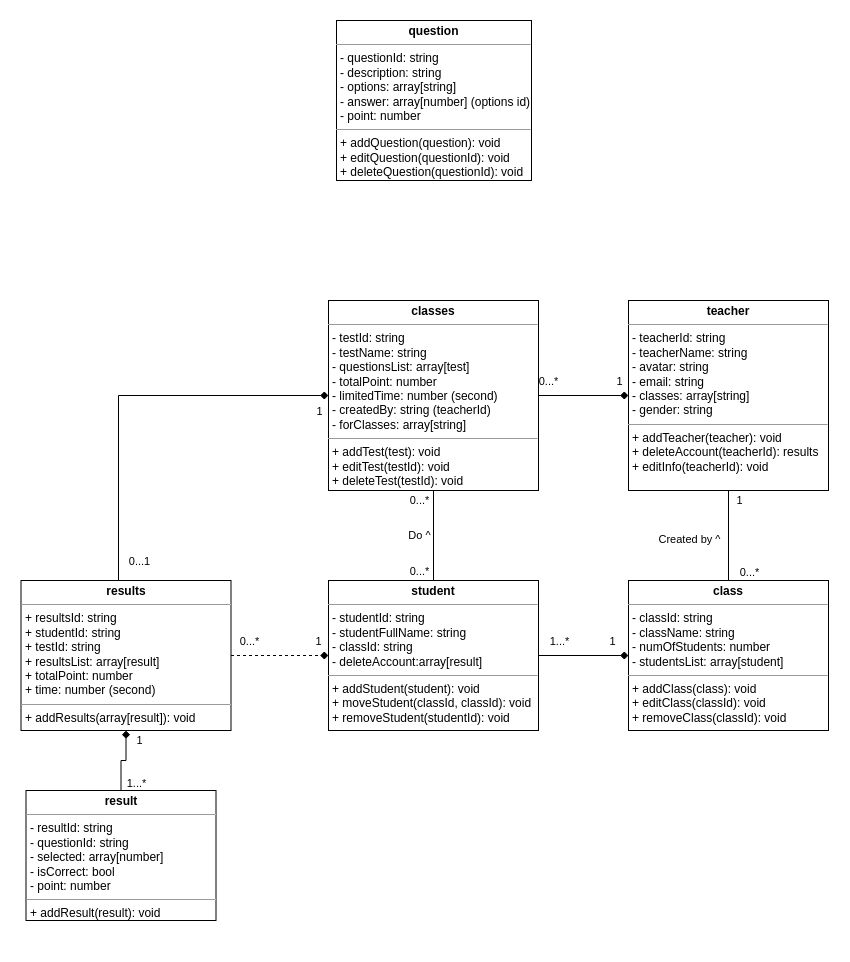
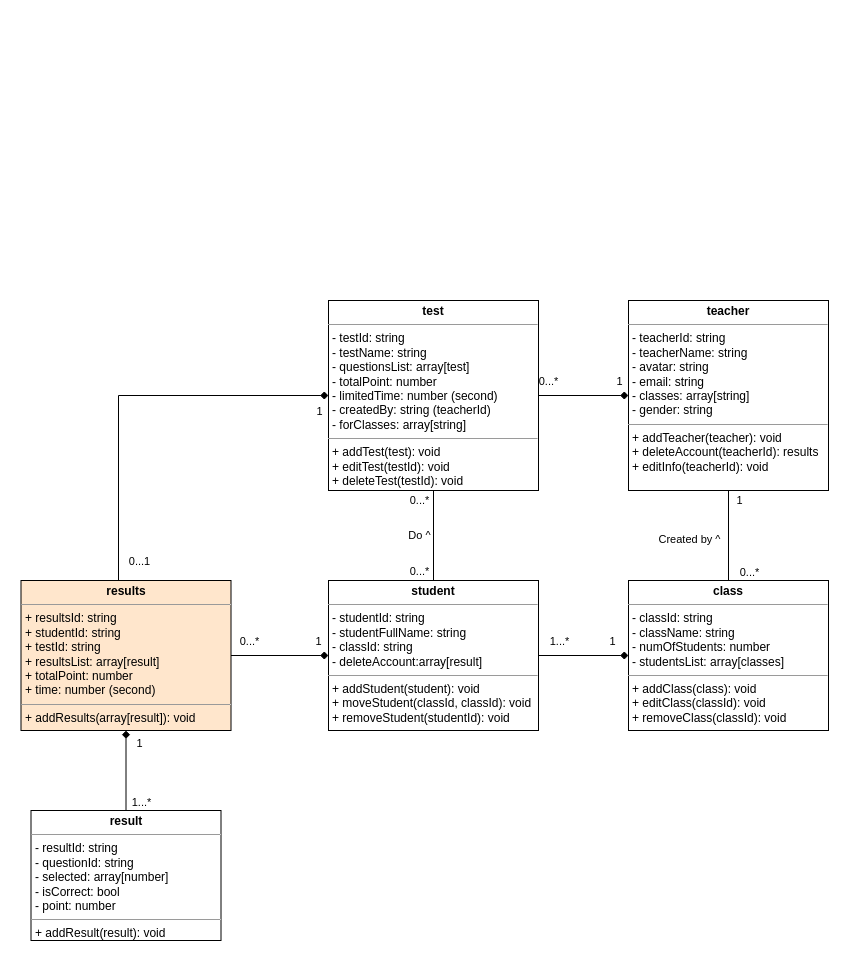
(434, 101) -> none
(425, 380) -> (425, 380)
(723, 638) -> (722, 638)
(126, 656) -> (126, 656)
(276, 656) -> (276, 656)
(121, 856) -> (126, 876)
